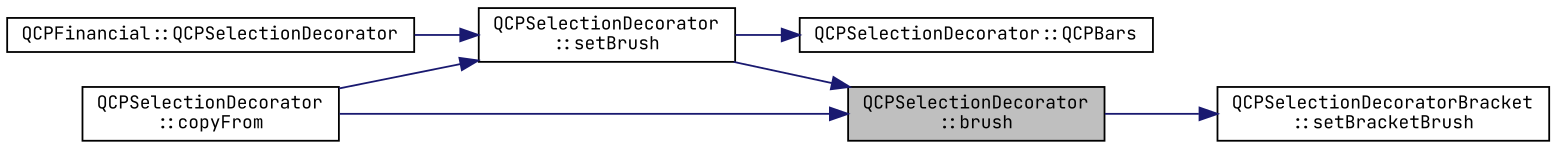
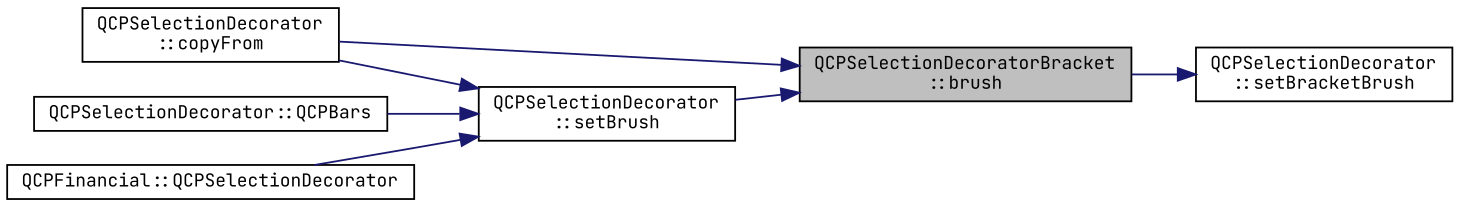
(758, 35) -> (424, 114)
(976, 114) -> (966, 74)
(1383, 114) -> (1324, 74)
